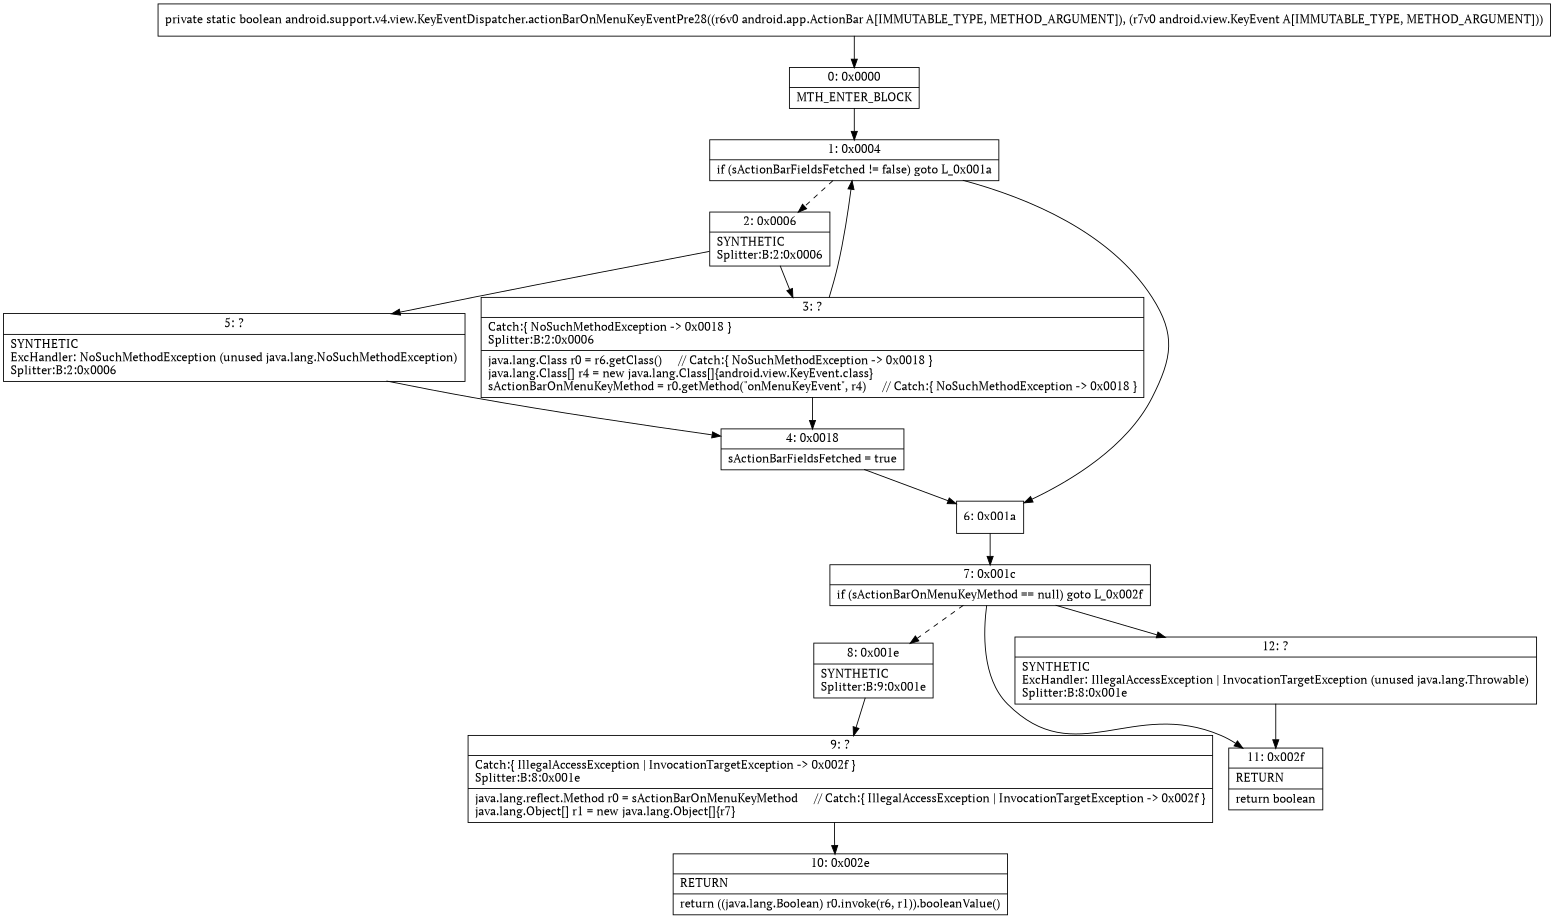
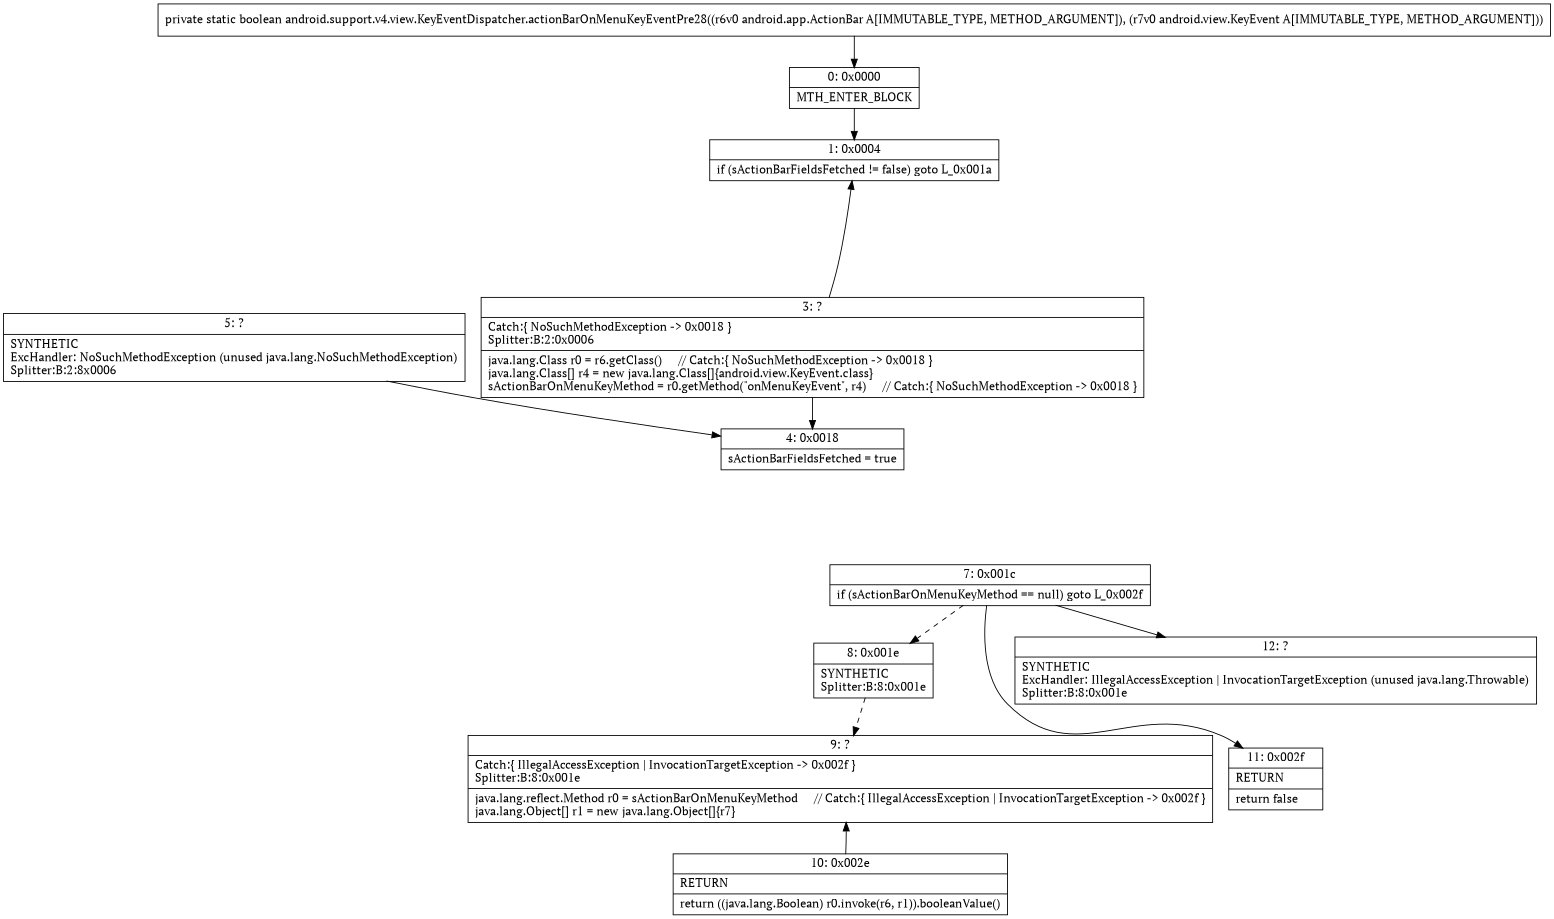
(770, 239) -> none
(64, 371) -> (64, 371)
(990, 517) -> none
(873, 687) -> (873, 687)
(861, 713) -> (861, 713)
(1276, 722) -> none
(1276, 799) -> (1267, 799)
(834, 834) -> (846, 843)
